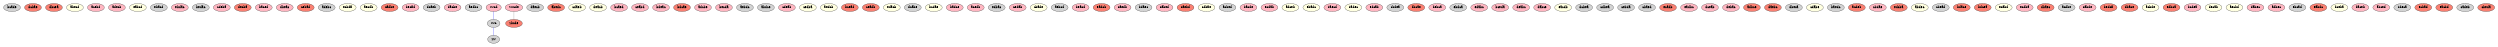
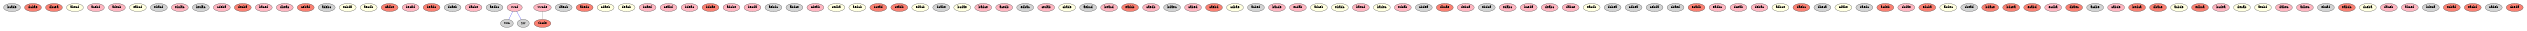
none -> (432, 8)
(1752, 8) -> (1780, 8)
(2004, 8) -> (2032, 8)
(494, 31) -> (519, 15)
